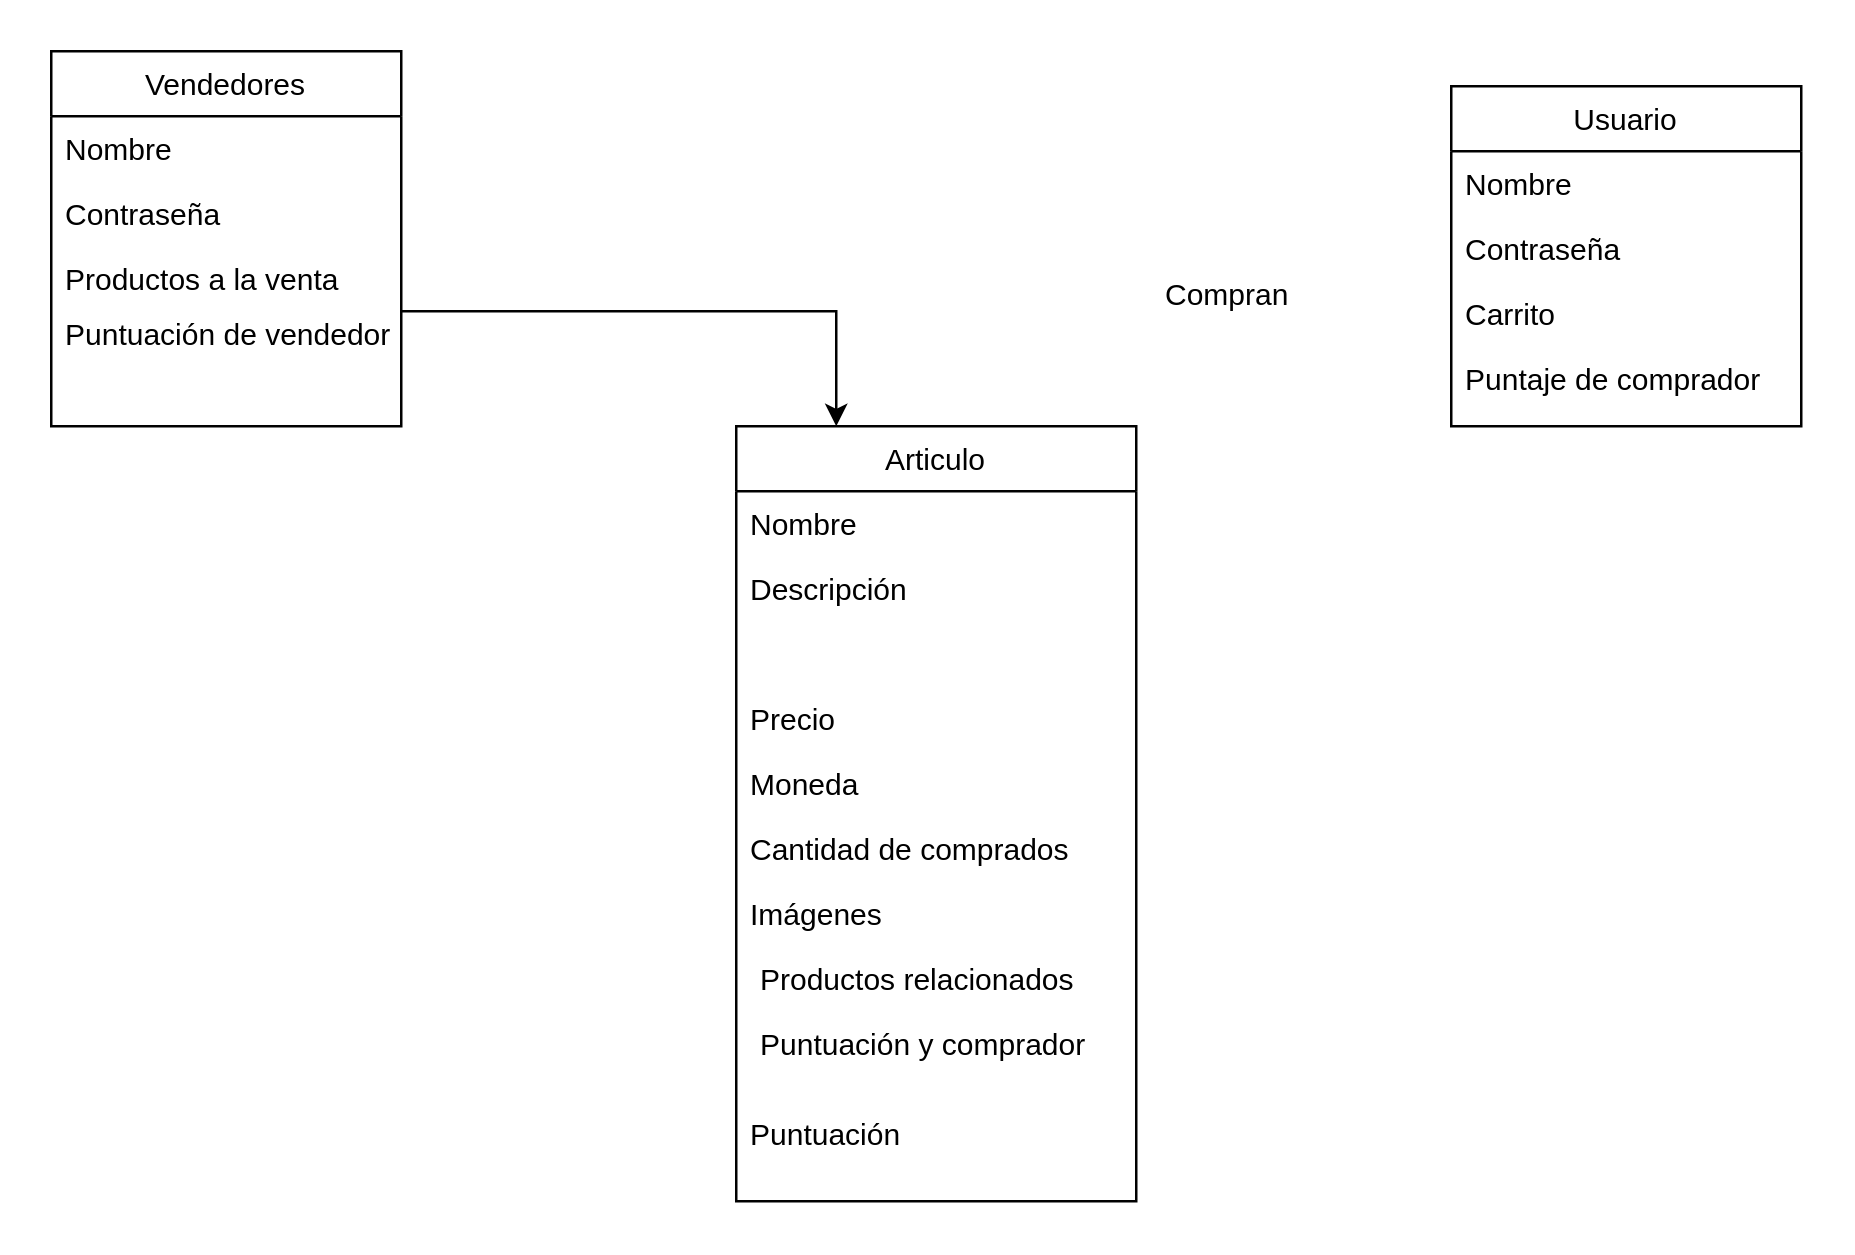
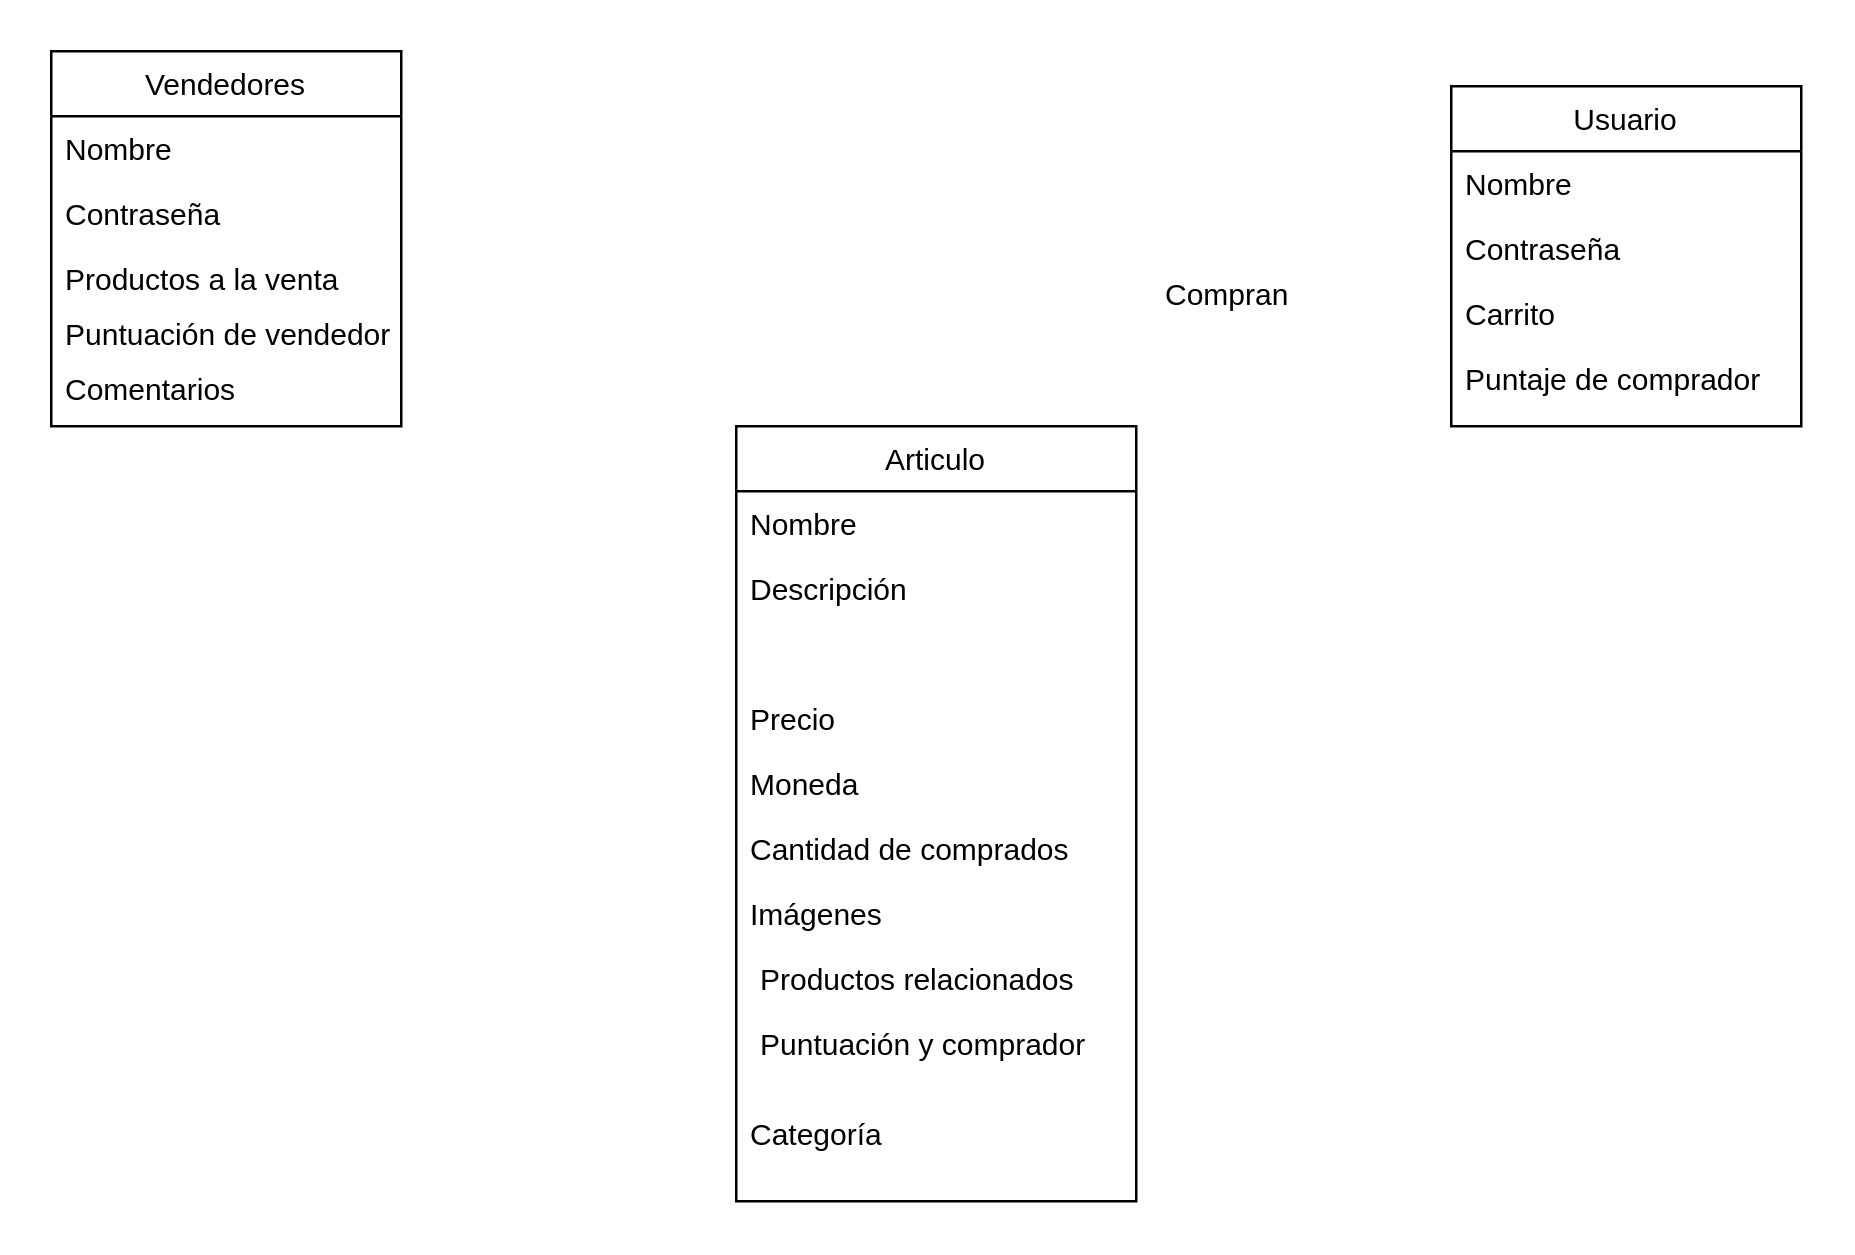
(668, 311) -> none
none -> (226, 384)
(830, 1135) -> (826, 1135)
